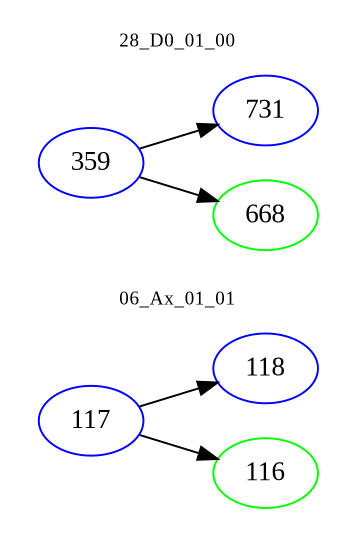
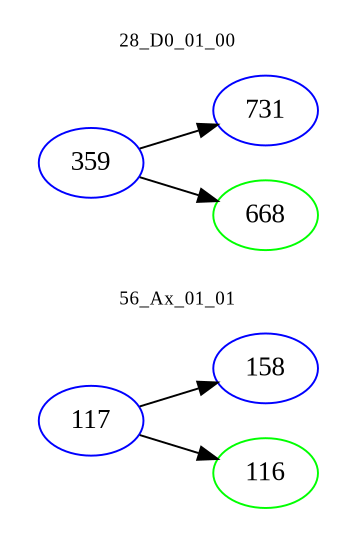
(178, 300) -> (178, 300)
(266, 368) -> (266, 368)
